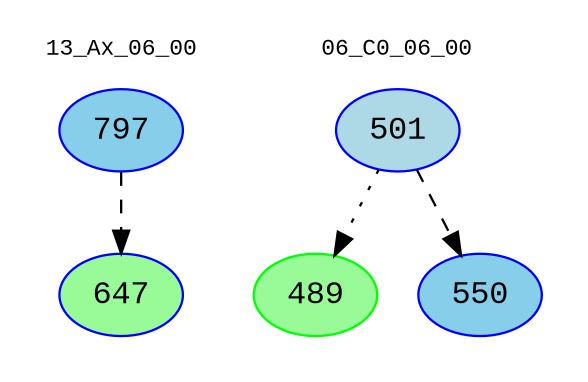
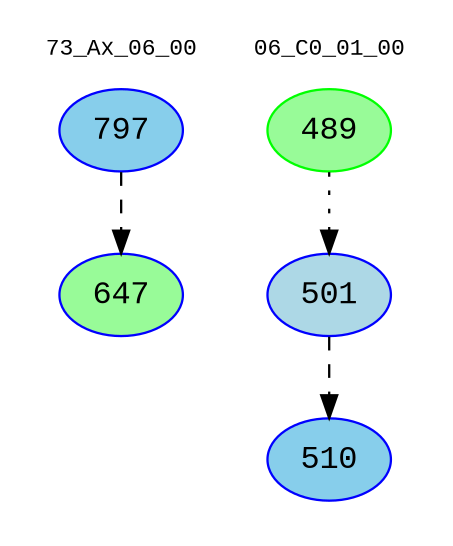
(122, 49) -> (122, 49)
(398, 49) -> (330, 49)
(362, 202) -> (329, 201)
(480, 295) -> (329, 460)
